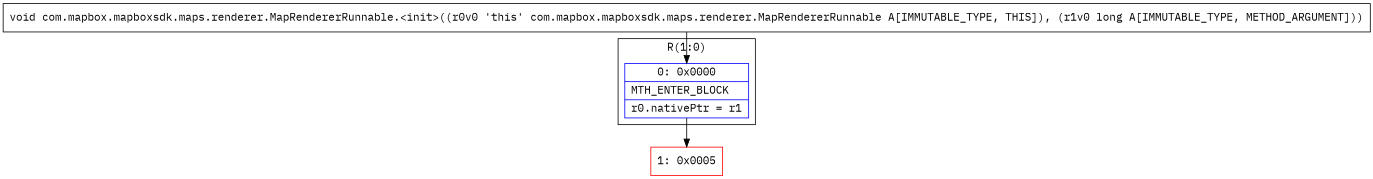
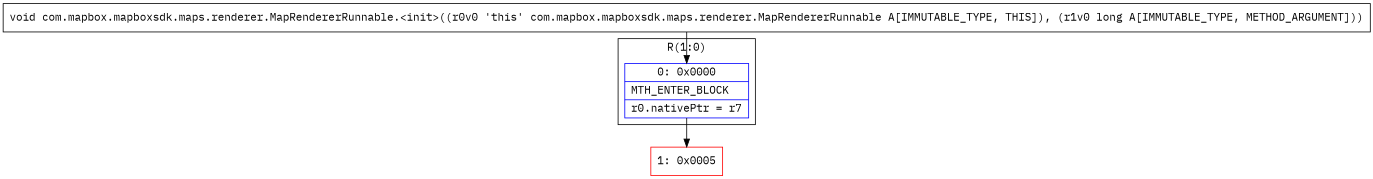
(687, 108) -> (687, 108)
